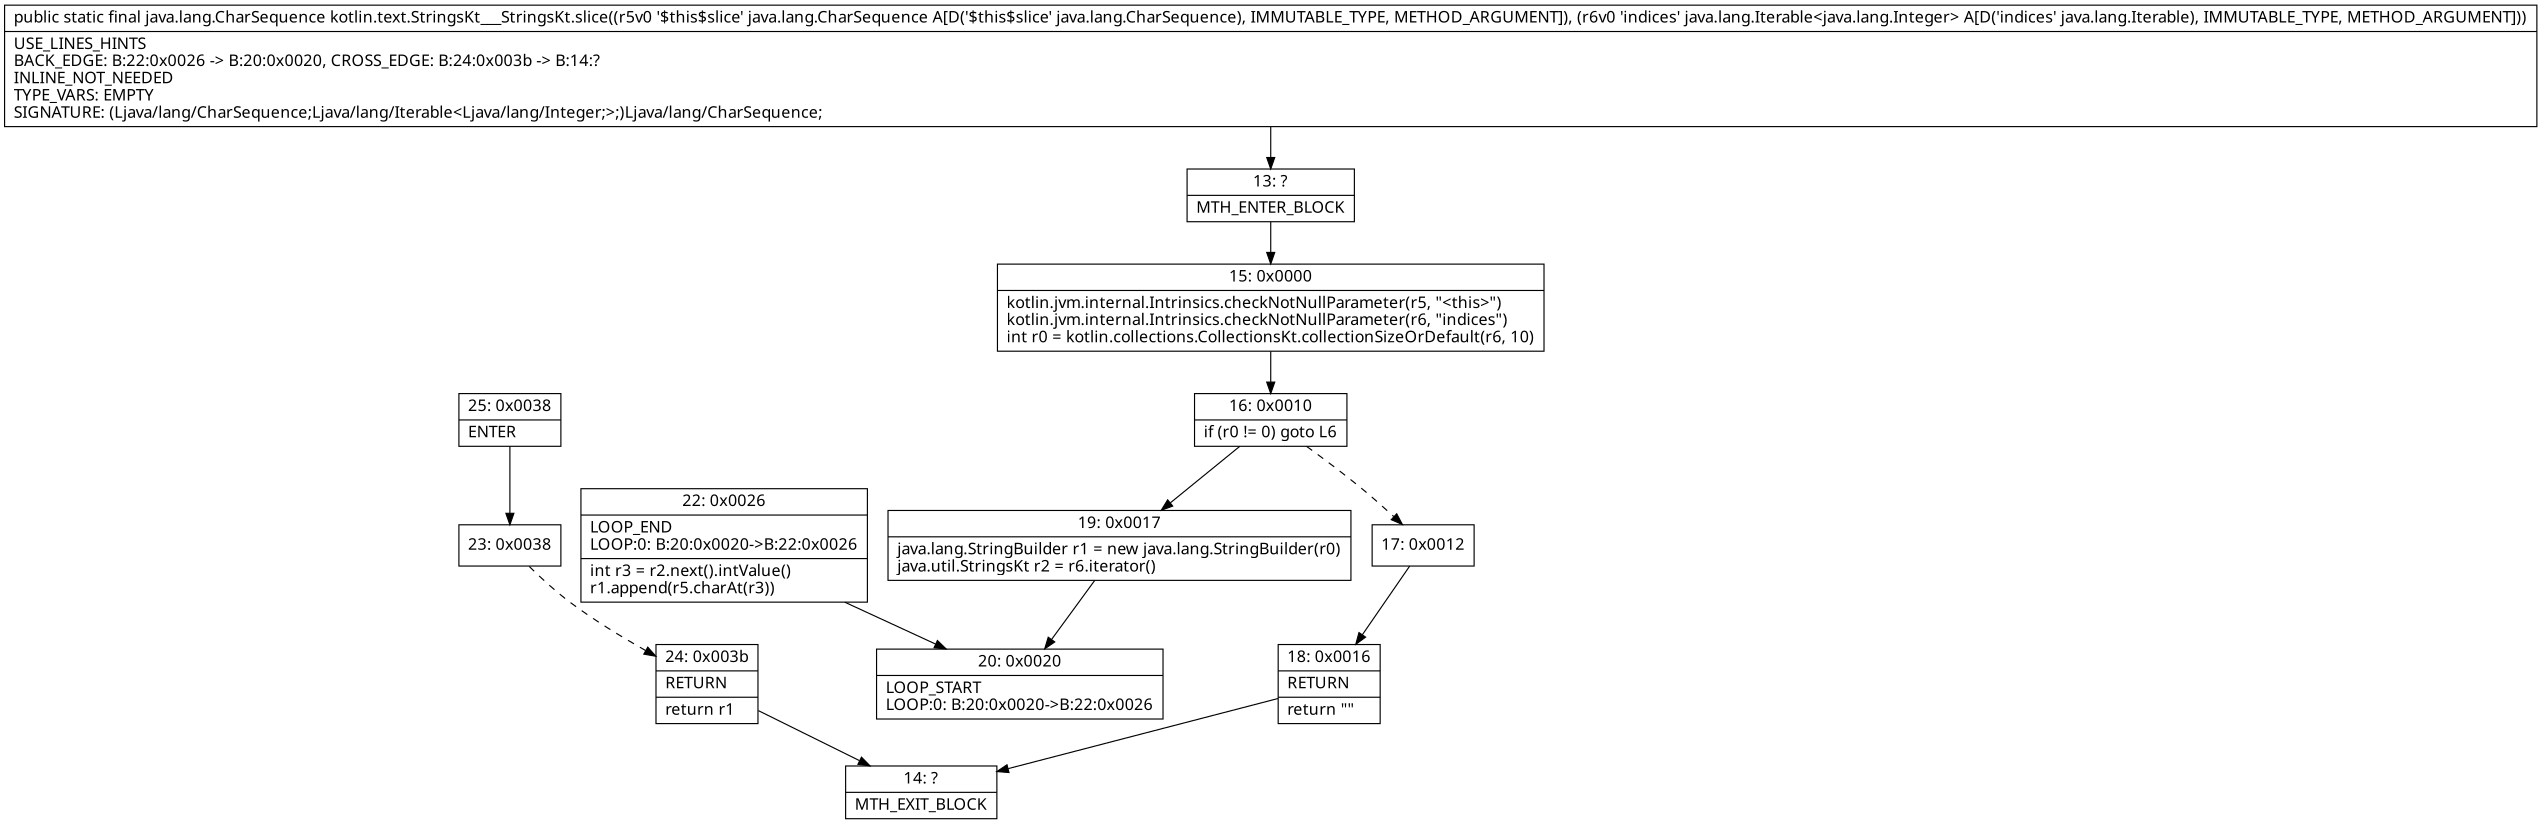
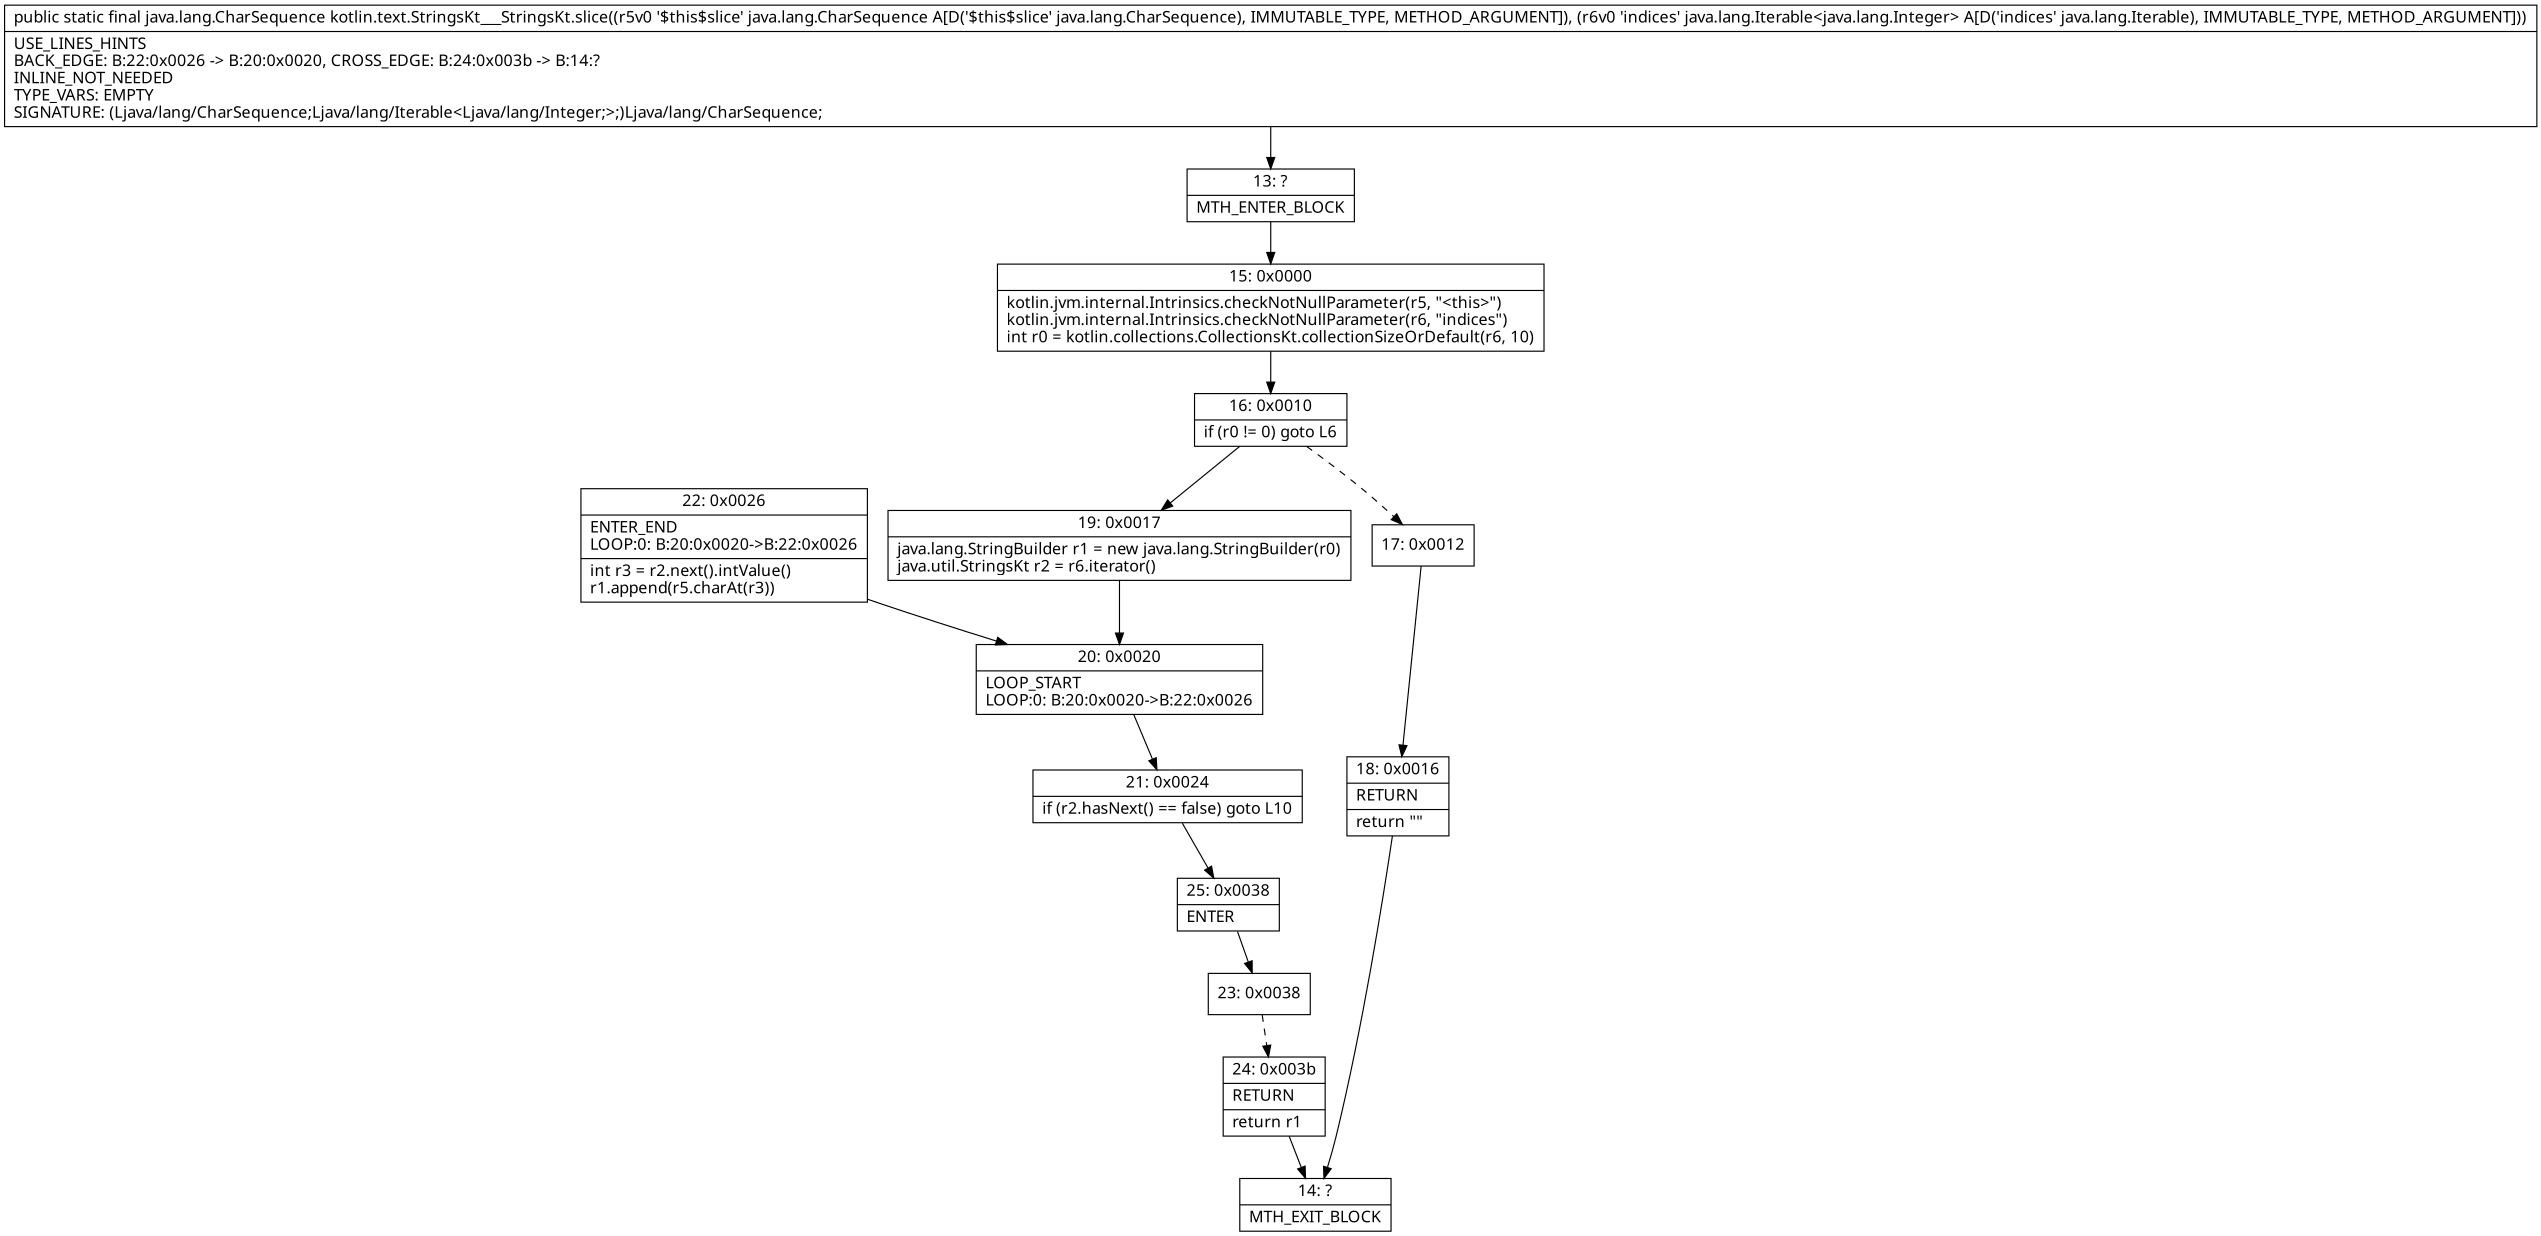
(632, 528) -> (634, 528)
none -> (1168, 796)
